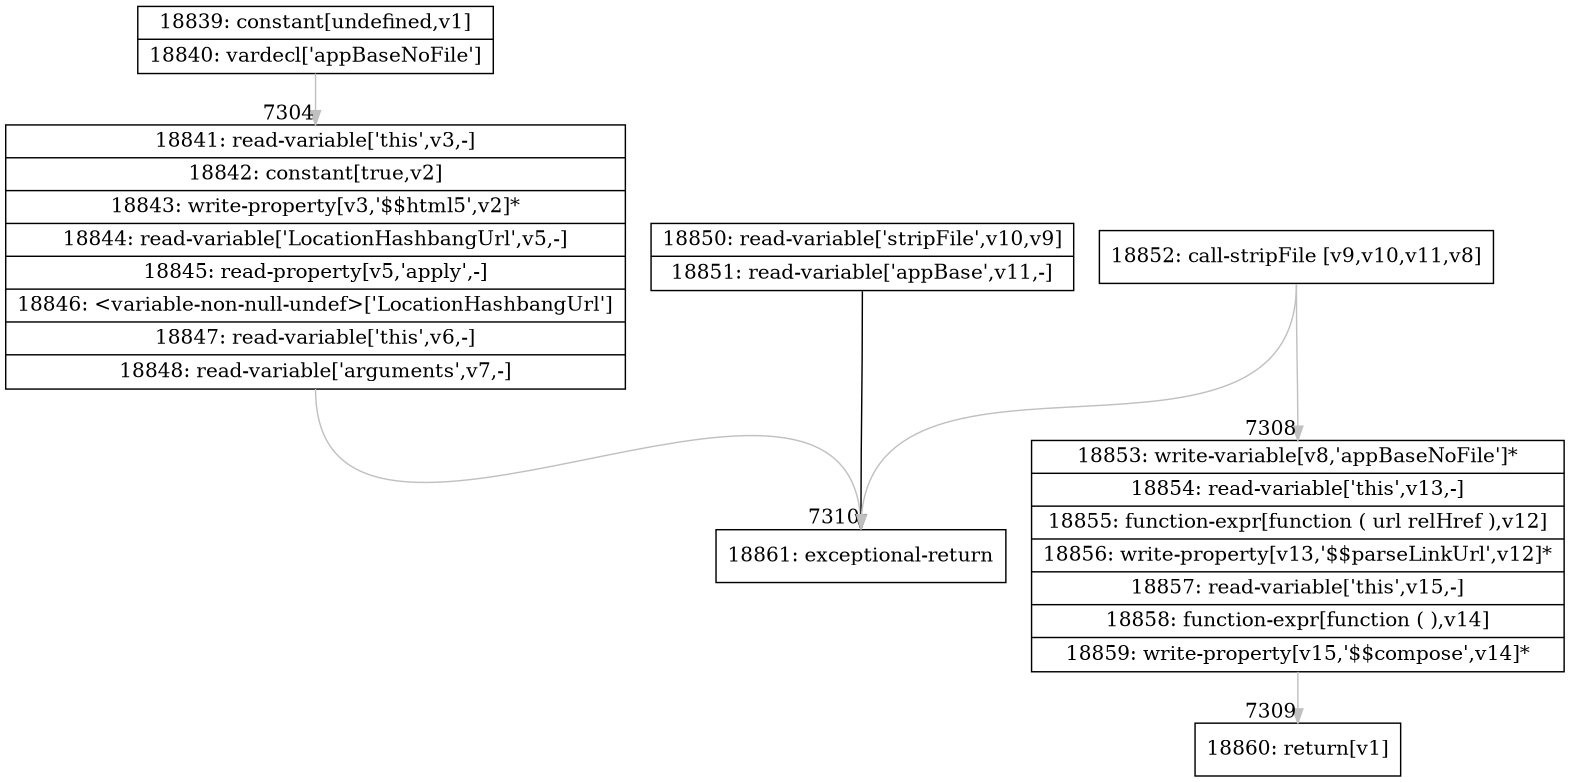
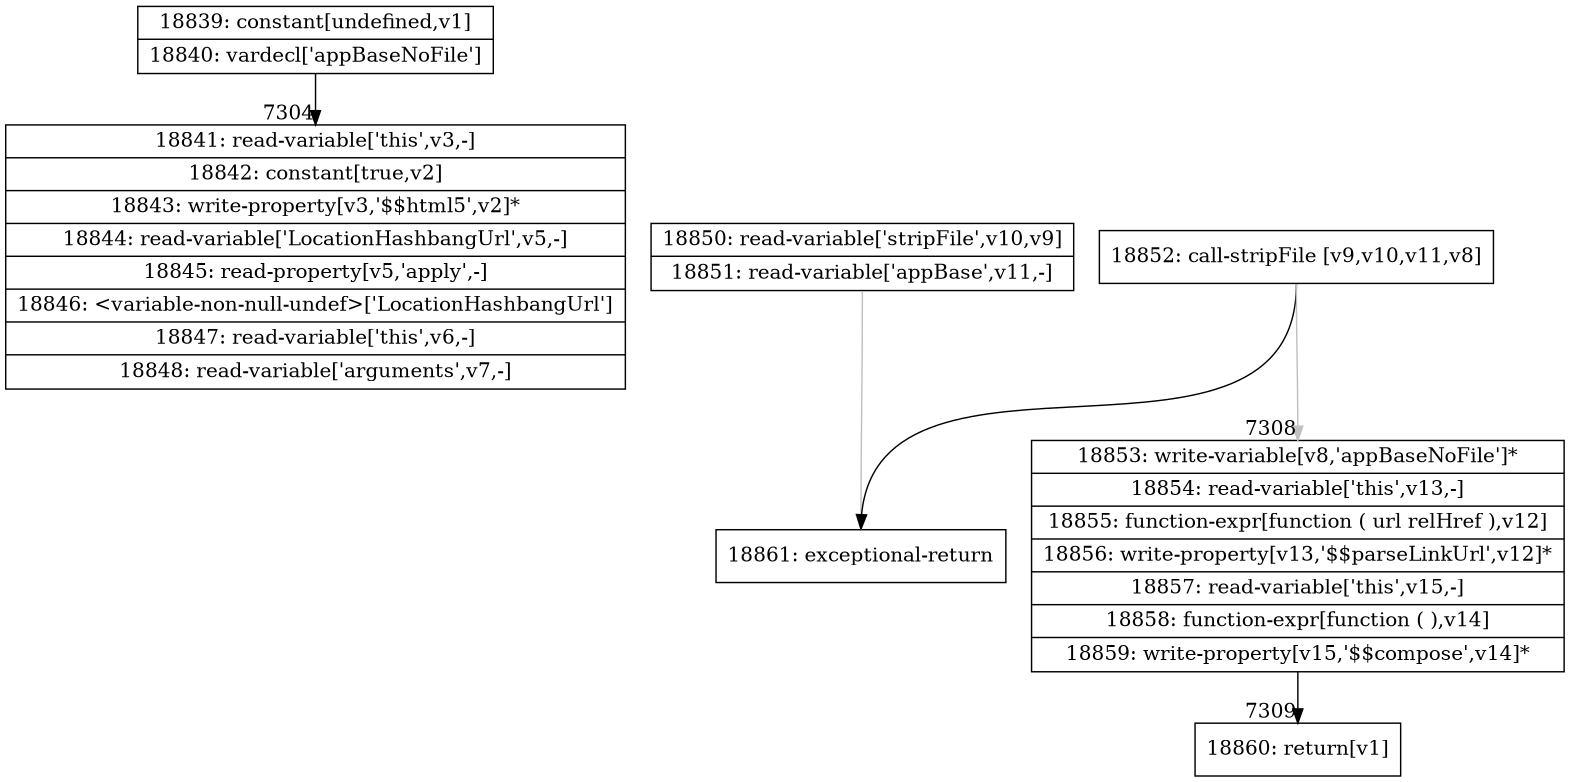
(316, 92) -> (316, 92)
(862, 403) -> (862, 403)
(1086, 406) -> (1086, 406)
(581, 460) -> none
(1298, 690) -> (1298, 690)
